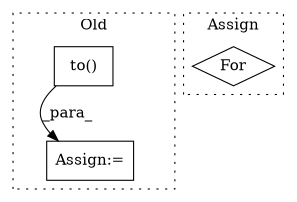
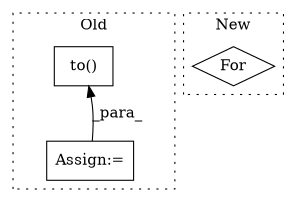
(234, 26) -> (234, 26)
(41, 108) -> (93, 119)
